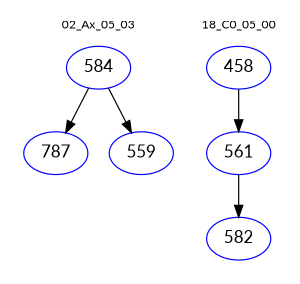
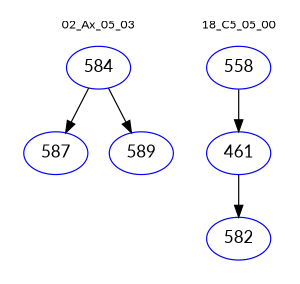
(239, 26) -> (239, 26)
(239, 68) -> (239, 68)
(56, 153) -> (56, 153)
(141, 153) -> (141, 153)
(239, 153) -> (239, 153)
